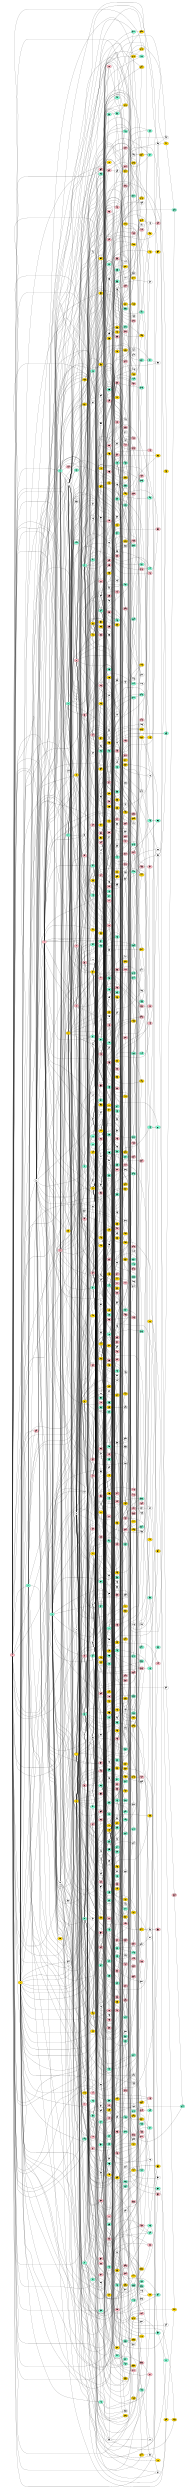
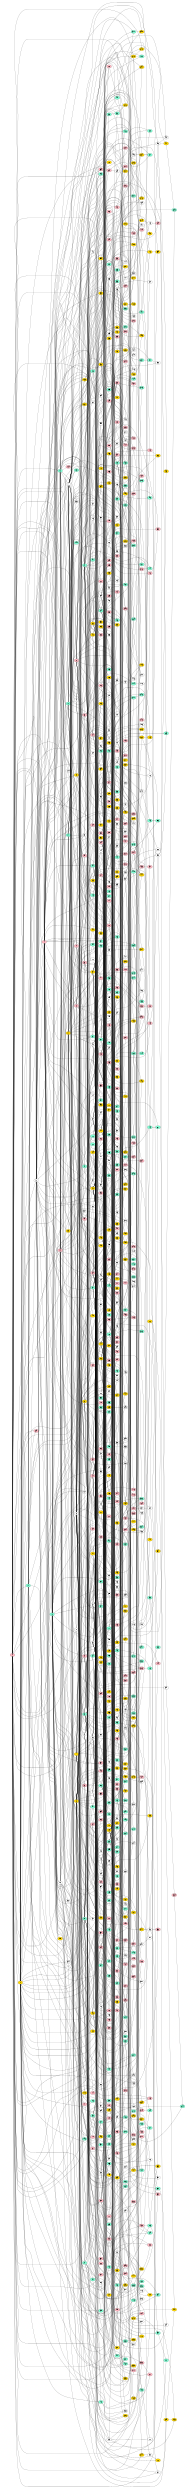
none -> (101, 2137)
